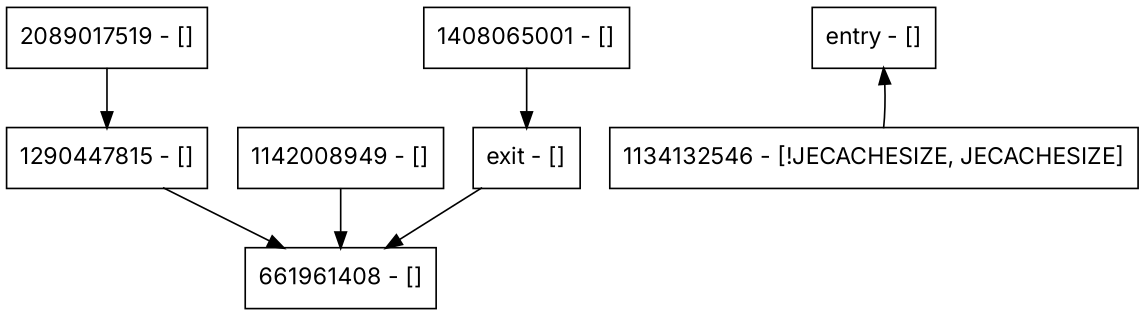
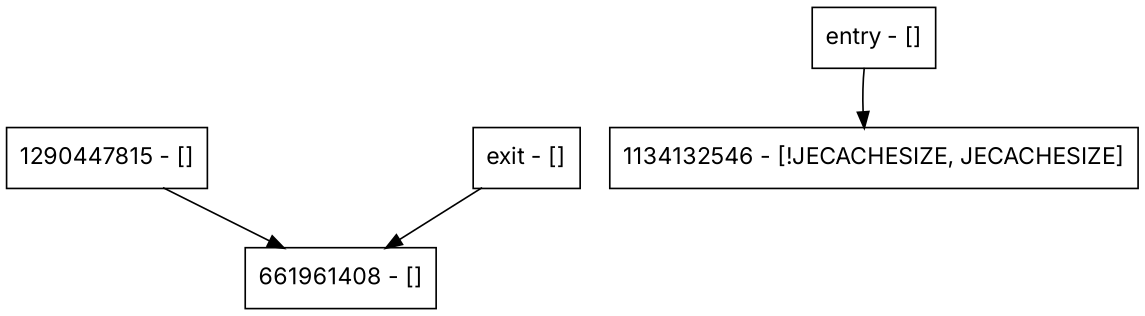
(107, 38) -> none
(527, 38) -> none
(885, 106) -> (863, 90)
(341, 158) -> none
